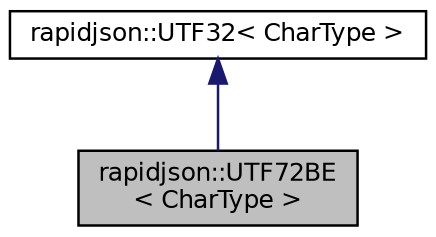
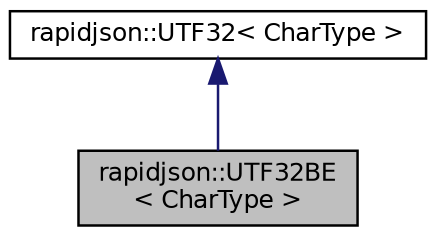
(218, 188) -> (218, 188)
